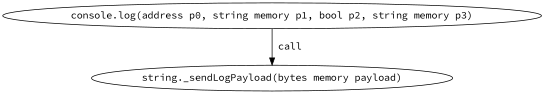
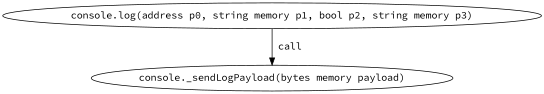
(272, 78) -> (272, 78)
